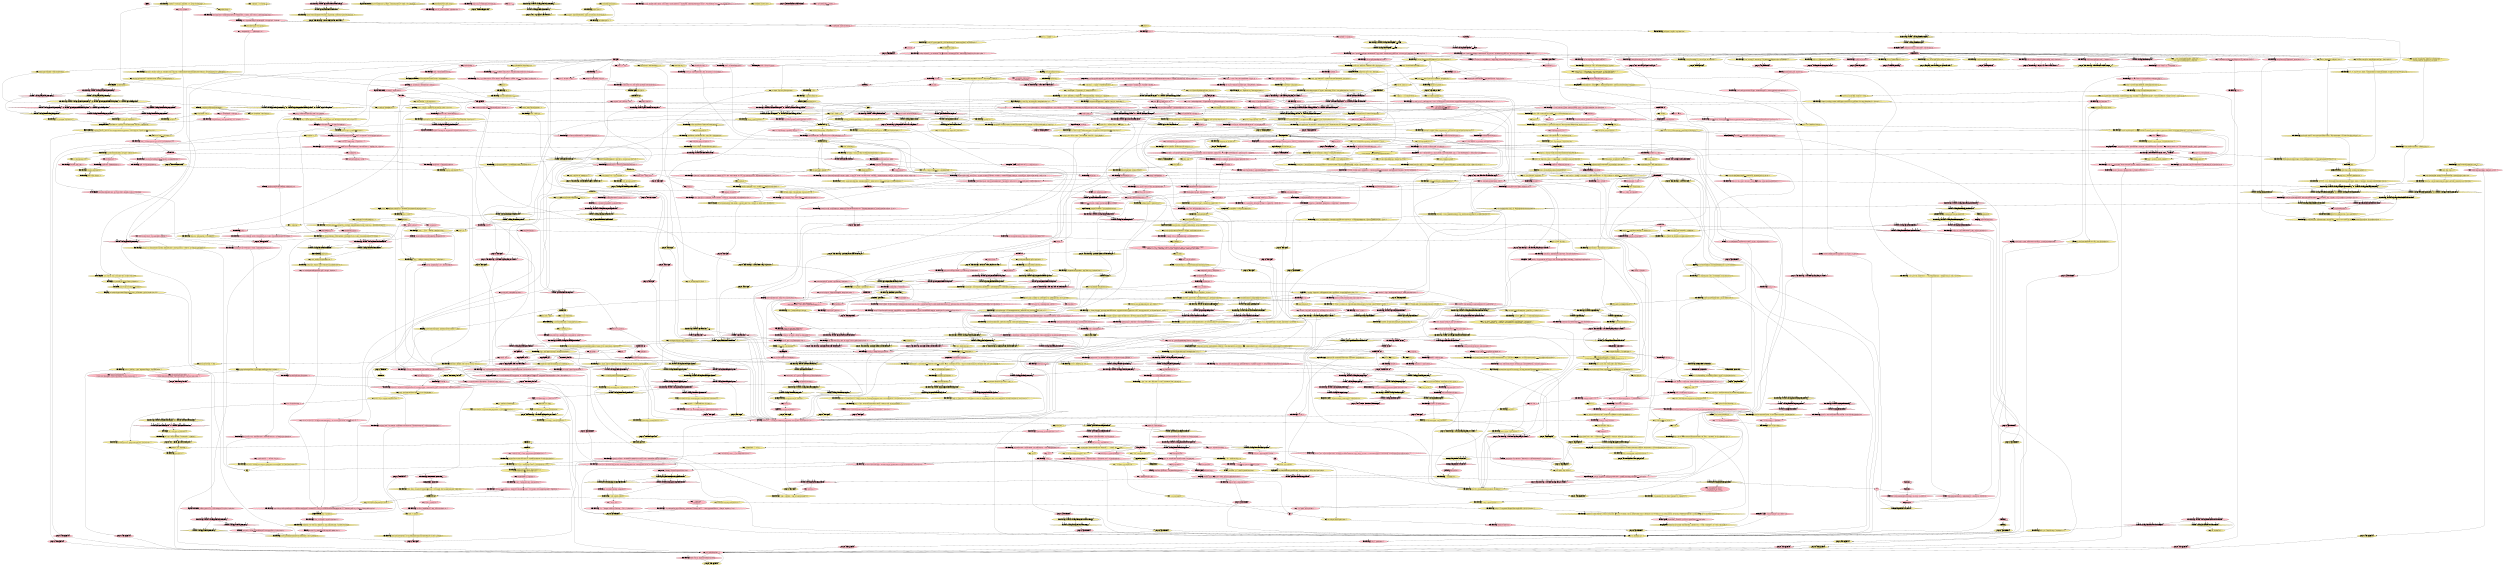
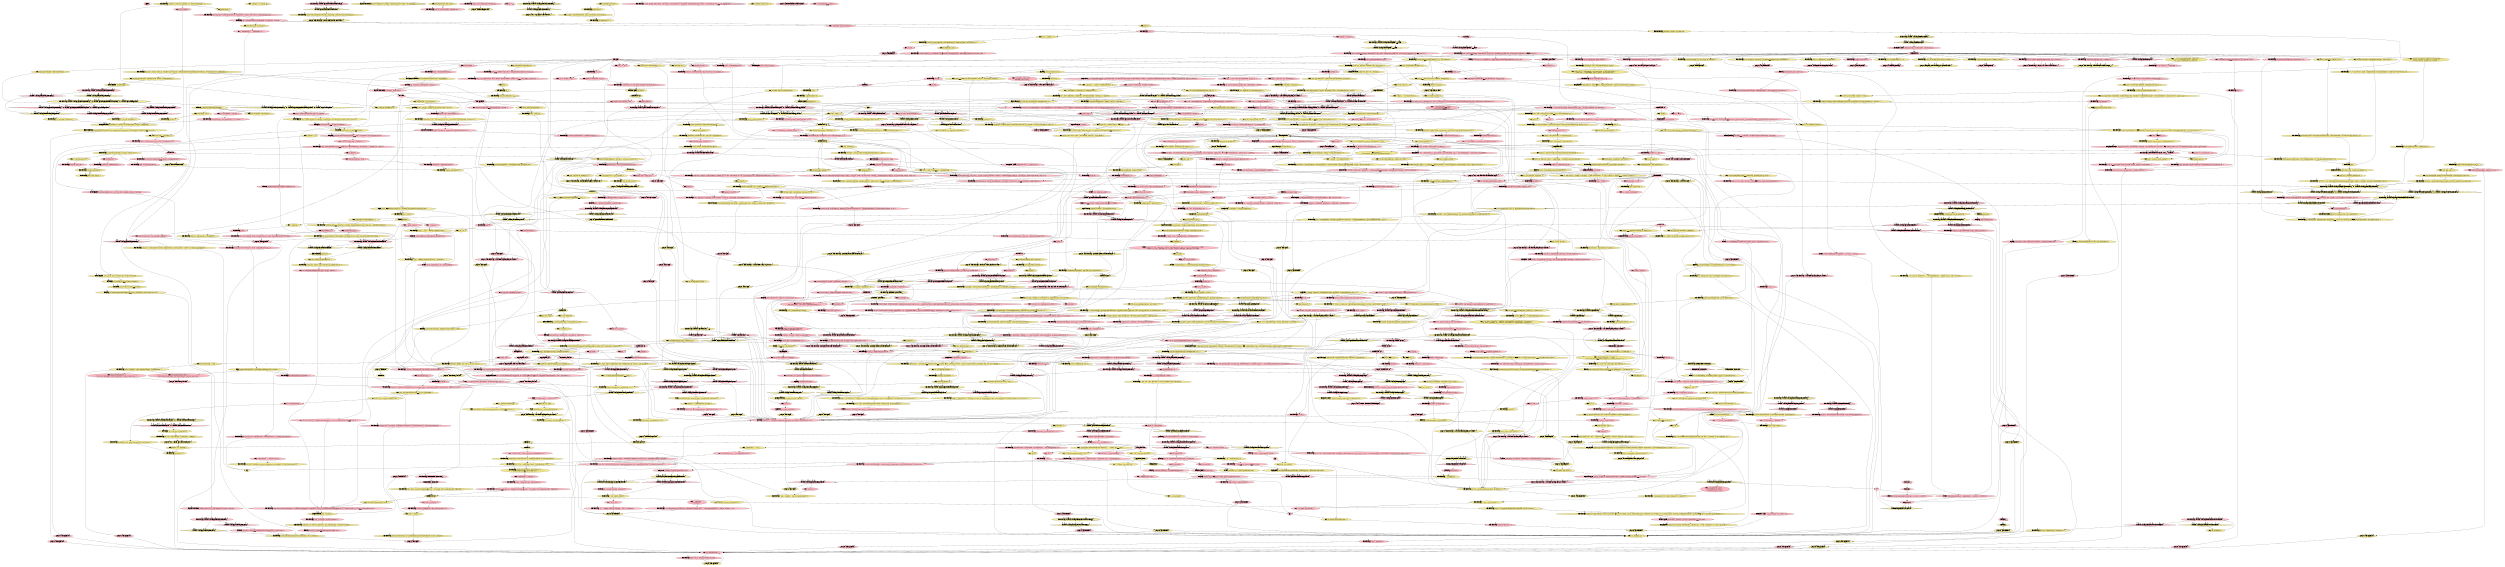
(518, 352) -> (518, 352)
